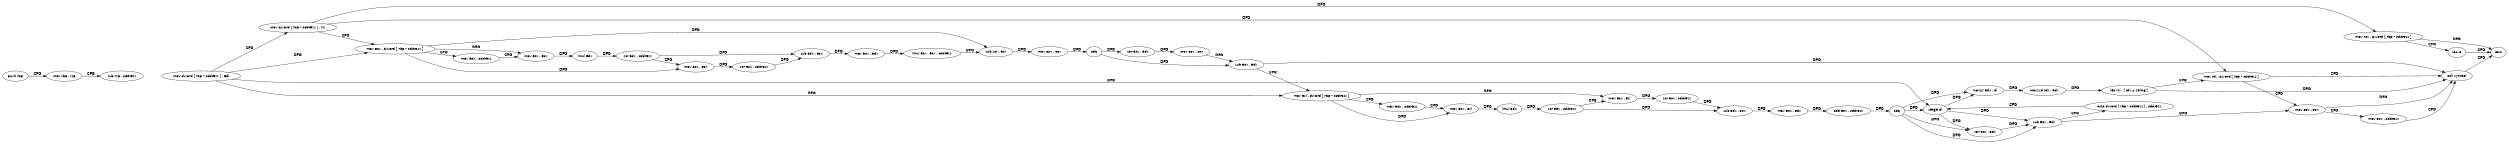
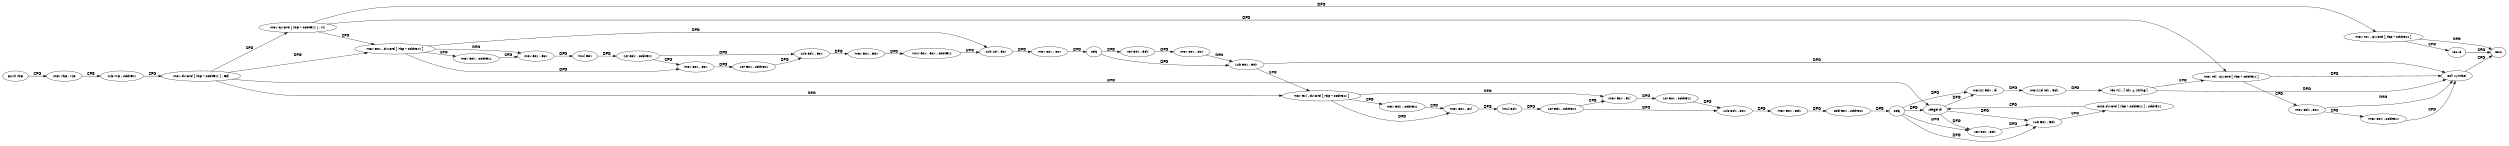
(2335, 74) -> (2335, 74)
none -> (151, 76)
(2174, 116) -> none
